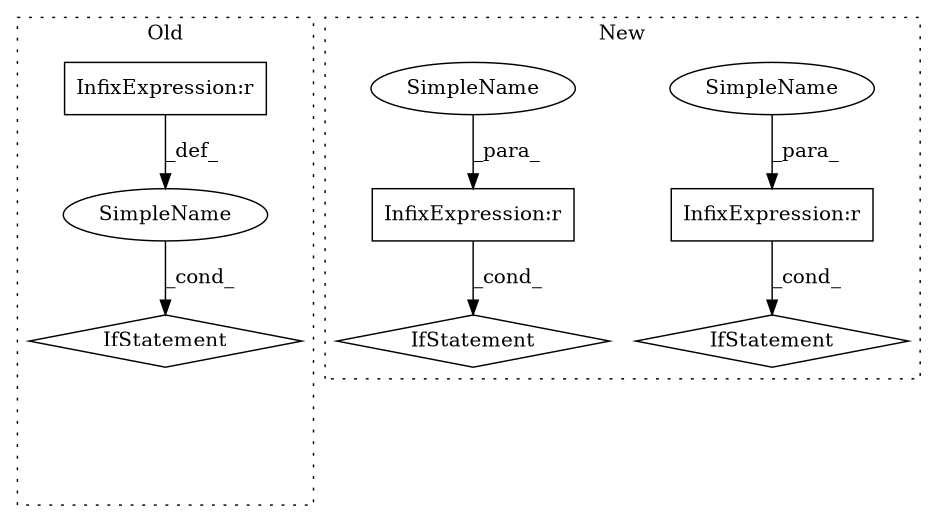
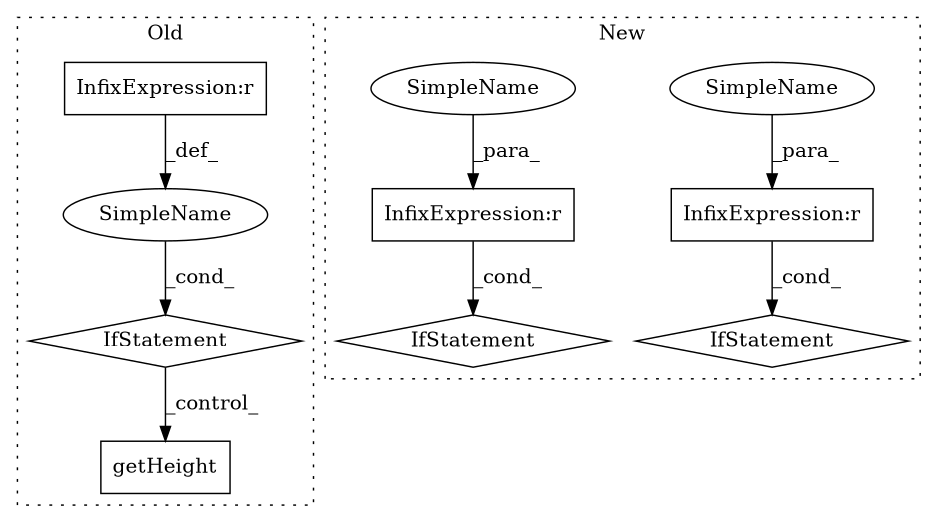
none -> (165, 467)
